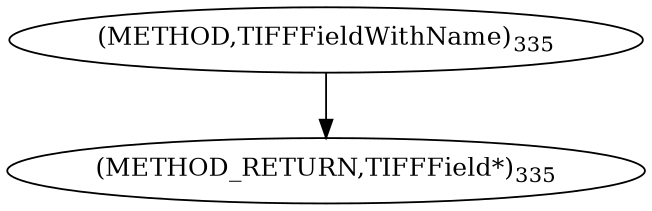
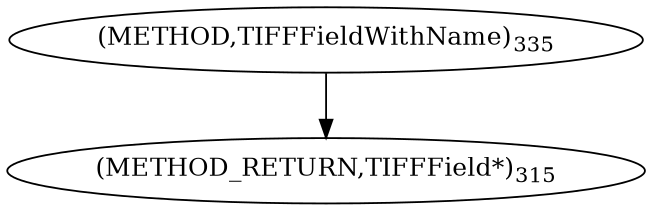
(536, 168) -> (536, 168)
